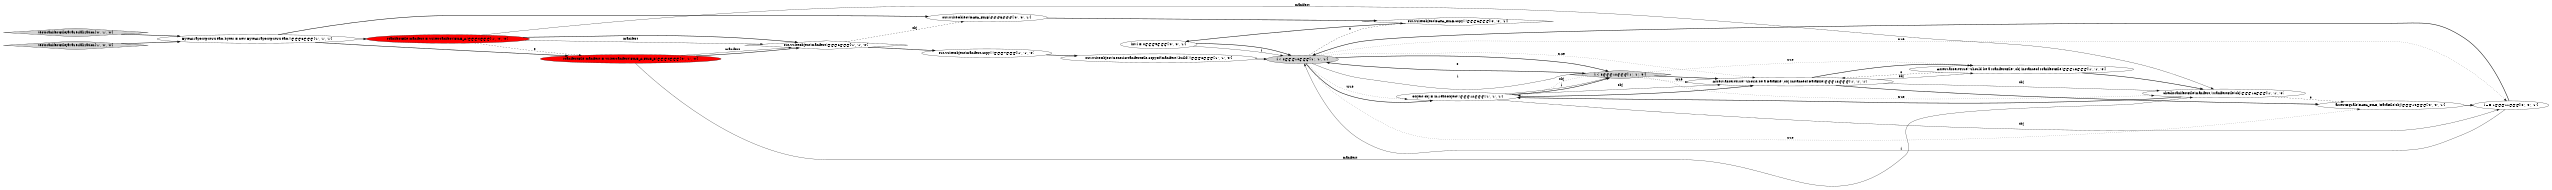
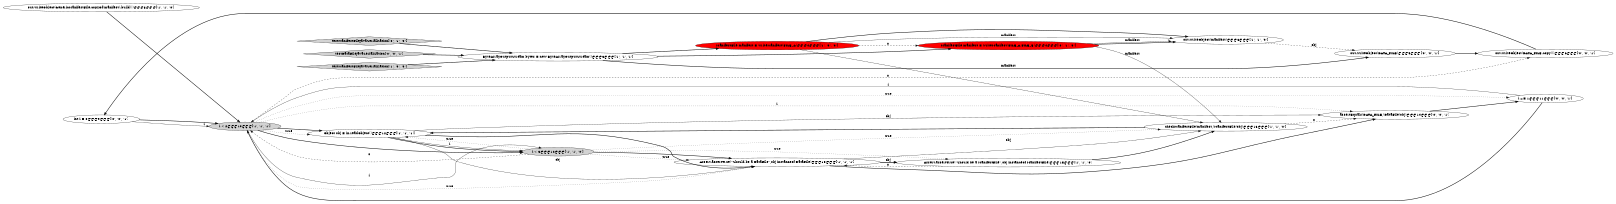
(1458, 21) -> (1545, 53)
(826, 45) -> (1226, 40)
(987, 53) -> none
none -> (369, 54)
(1457, 70) -> (387, 162)
(1620, 75) -> (558, 152)
(1562, 79) -> (450, 139)
(1998, 128) -> (866, 119)
(1790, 138) -> (777, 104)
